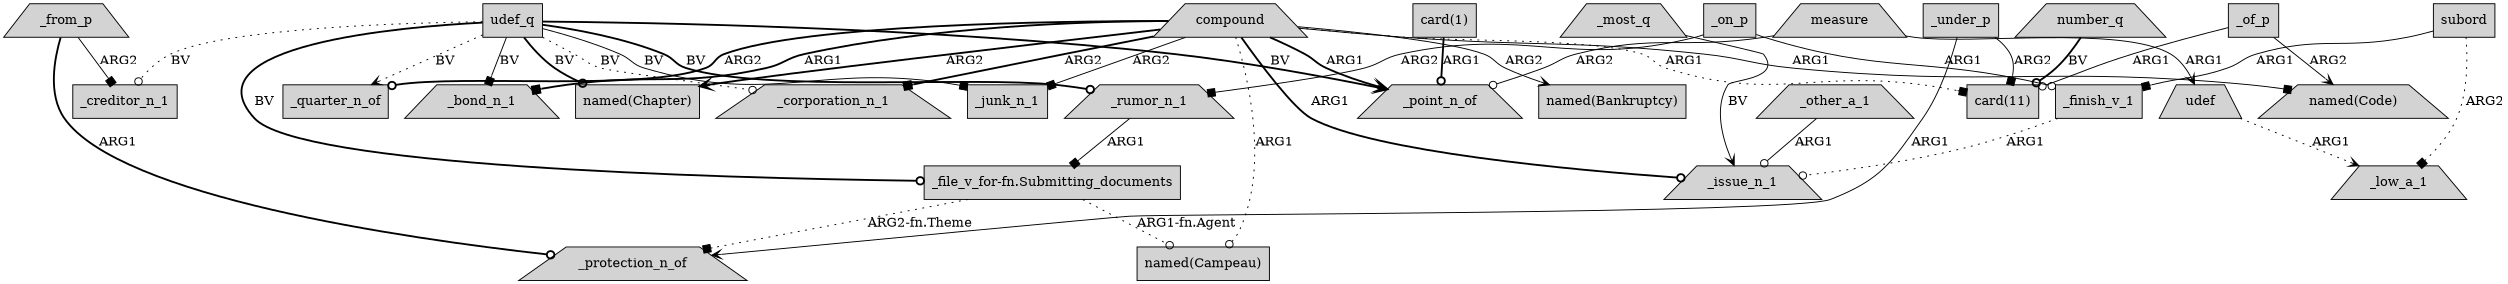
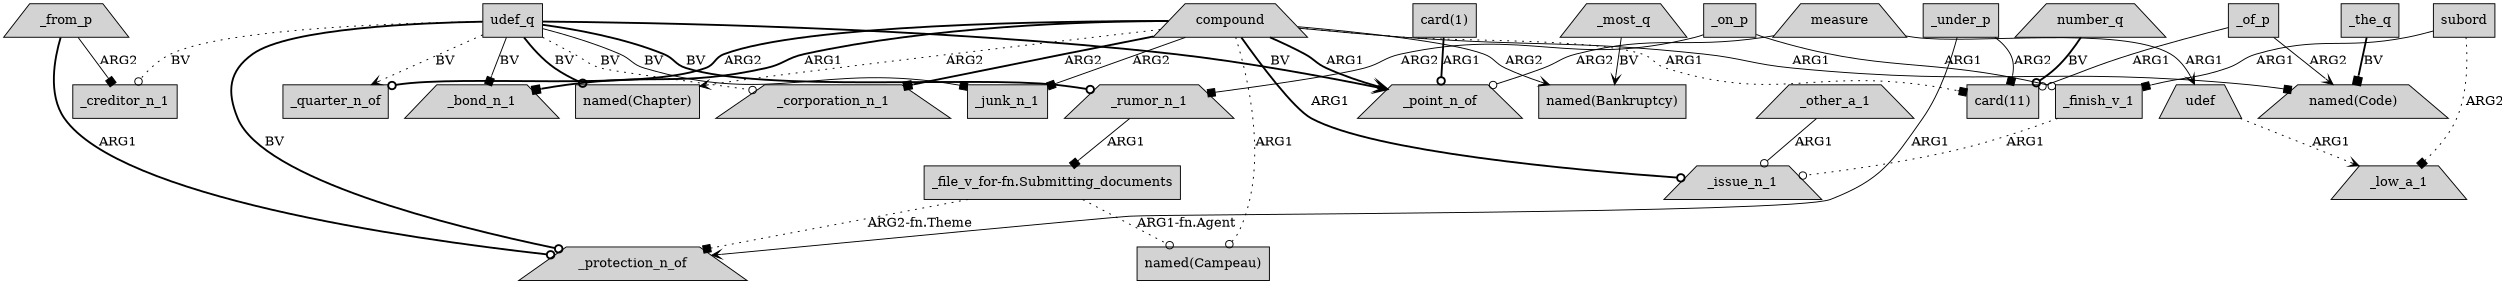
none -> (2370, 21)
(935, 56) -> (935, 56)
(1758, 75) -> (1619, 56)
(437, 159) -> (251, 136)
